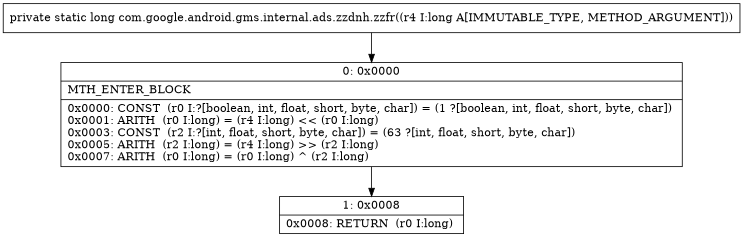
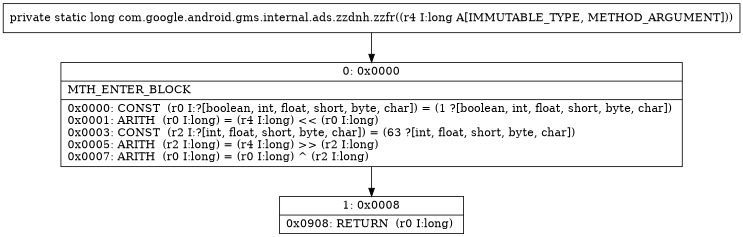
(372, 224) -> (372, 224)
